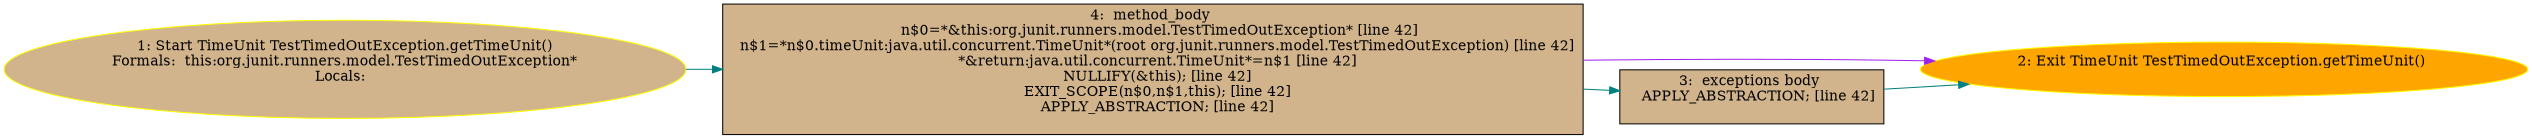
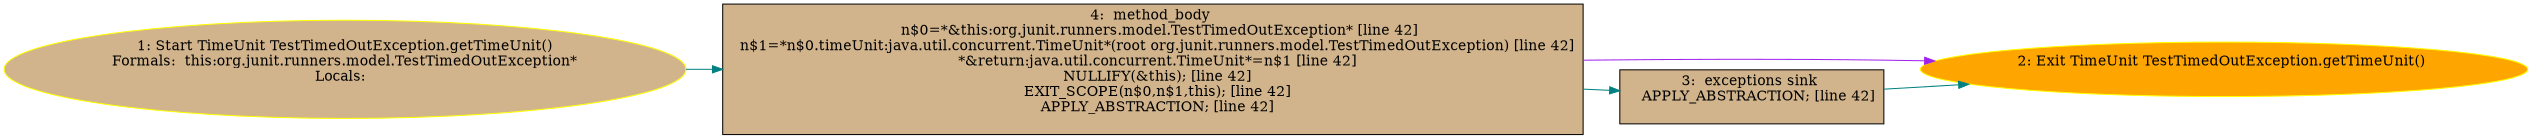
(1752, 97) -> (1752, 97)
